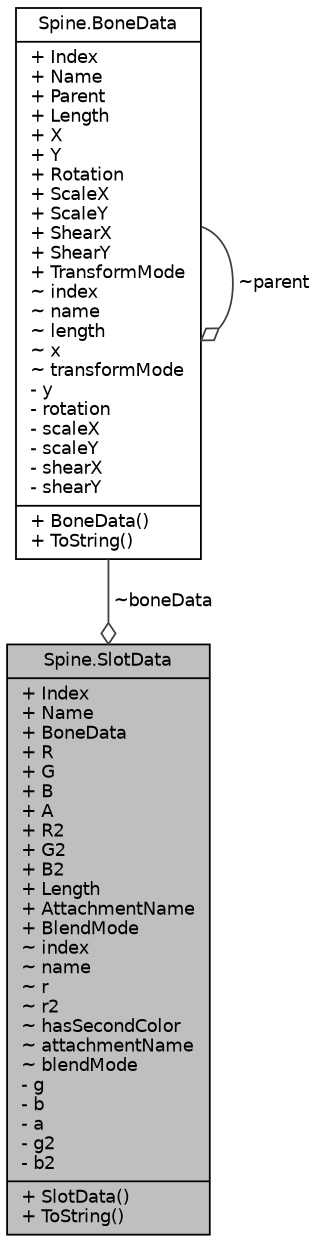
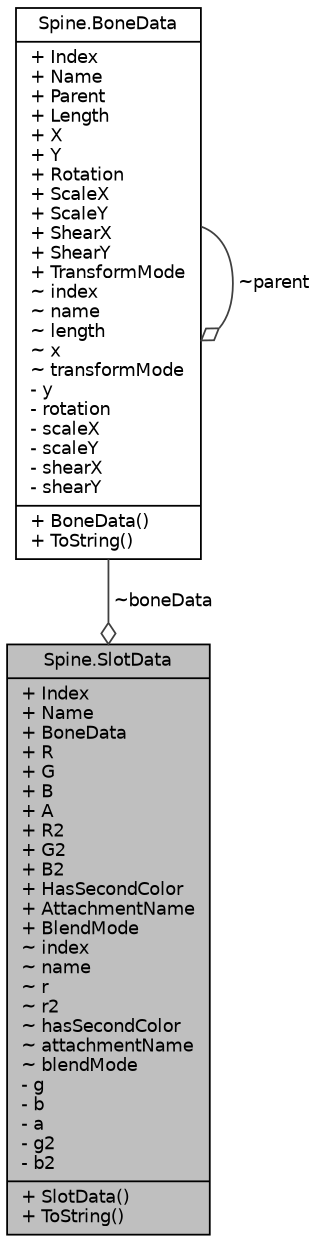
(61, 890) -> (102, 890)
